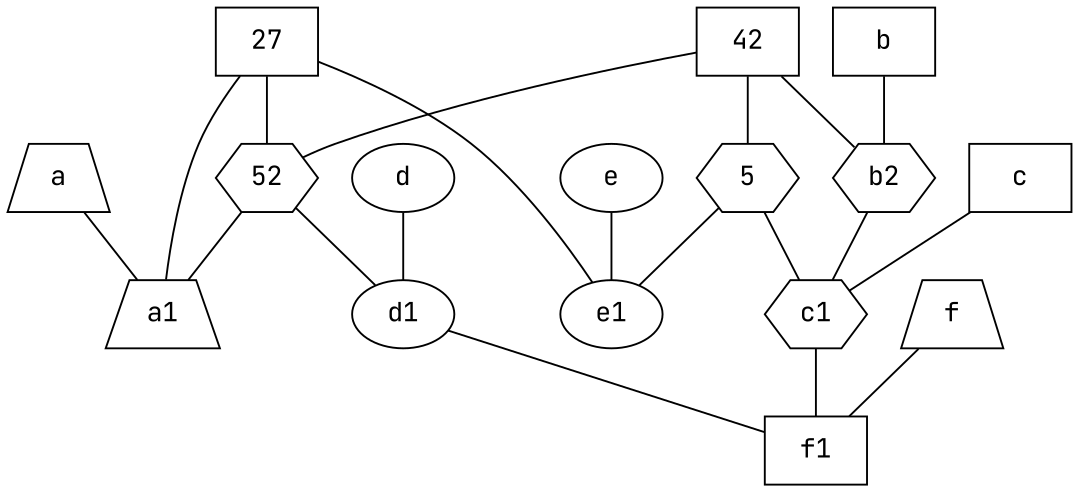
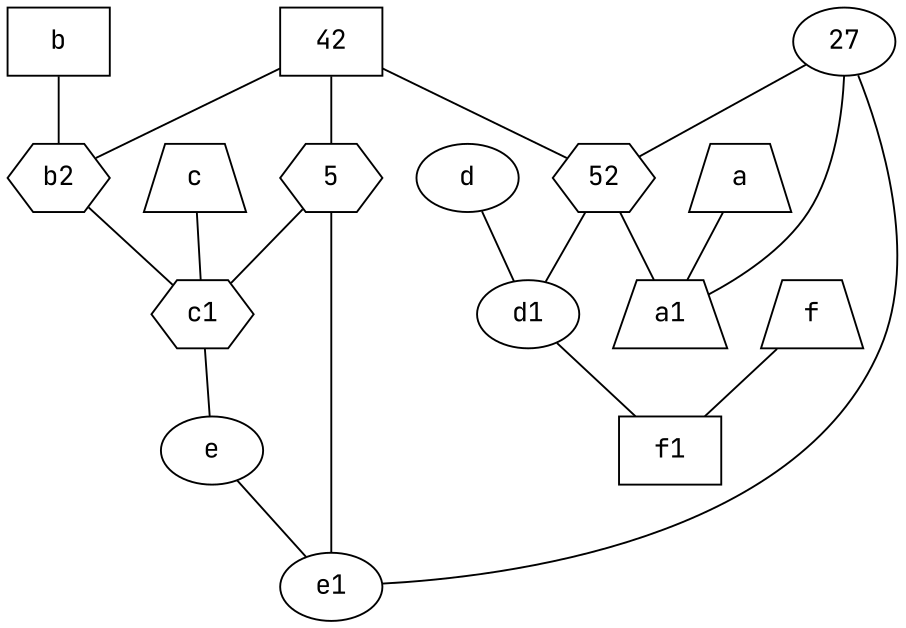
(267, 42) -> (844, 42)
(1020, 178) -> (195, 178)
(816, 383) -> (207, 383)
